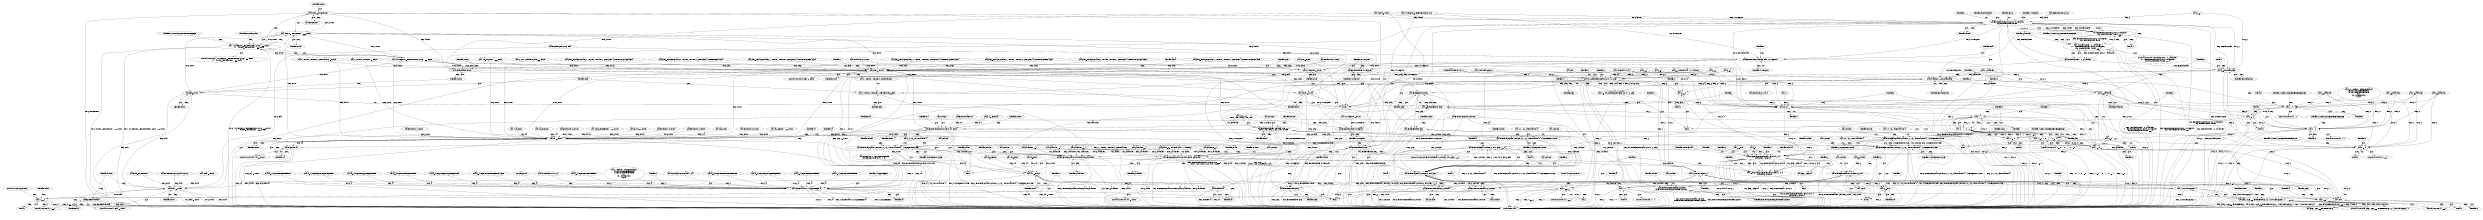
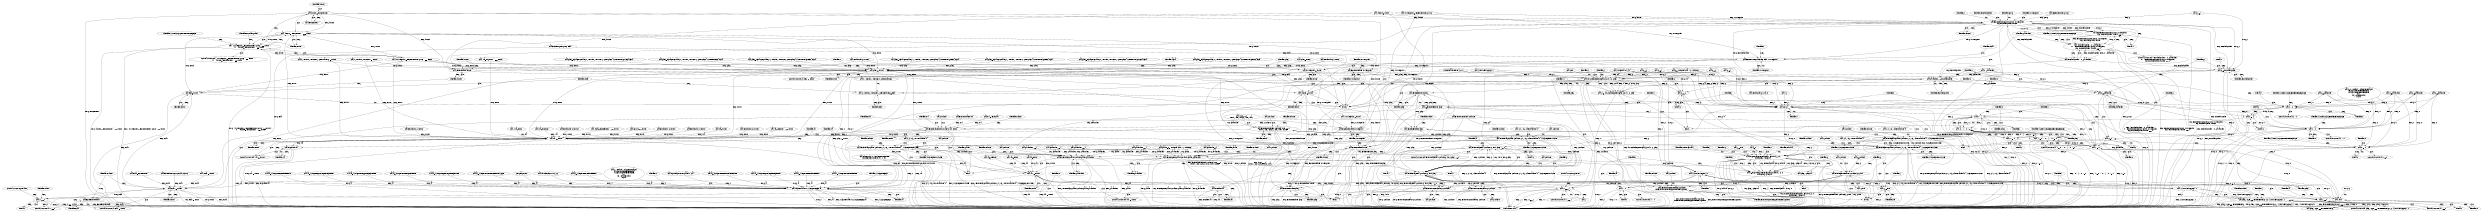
(530, 60) -> none
(1126, 183) -> none
